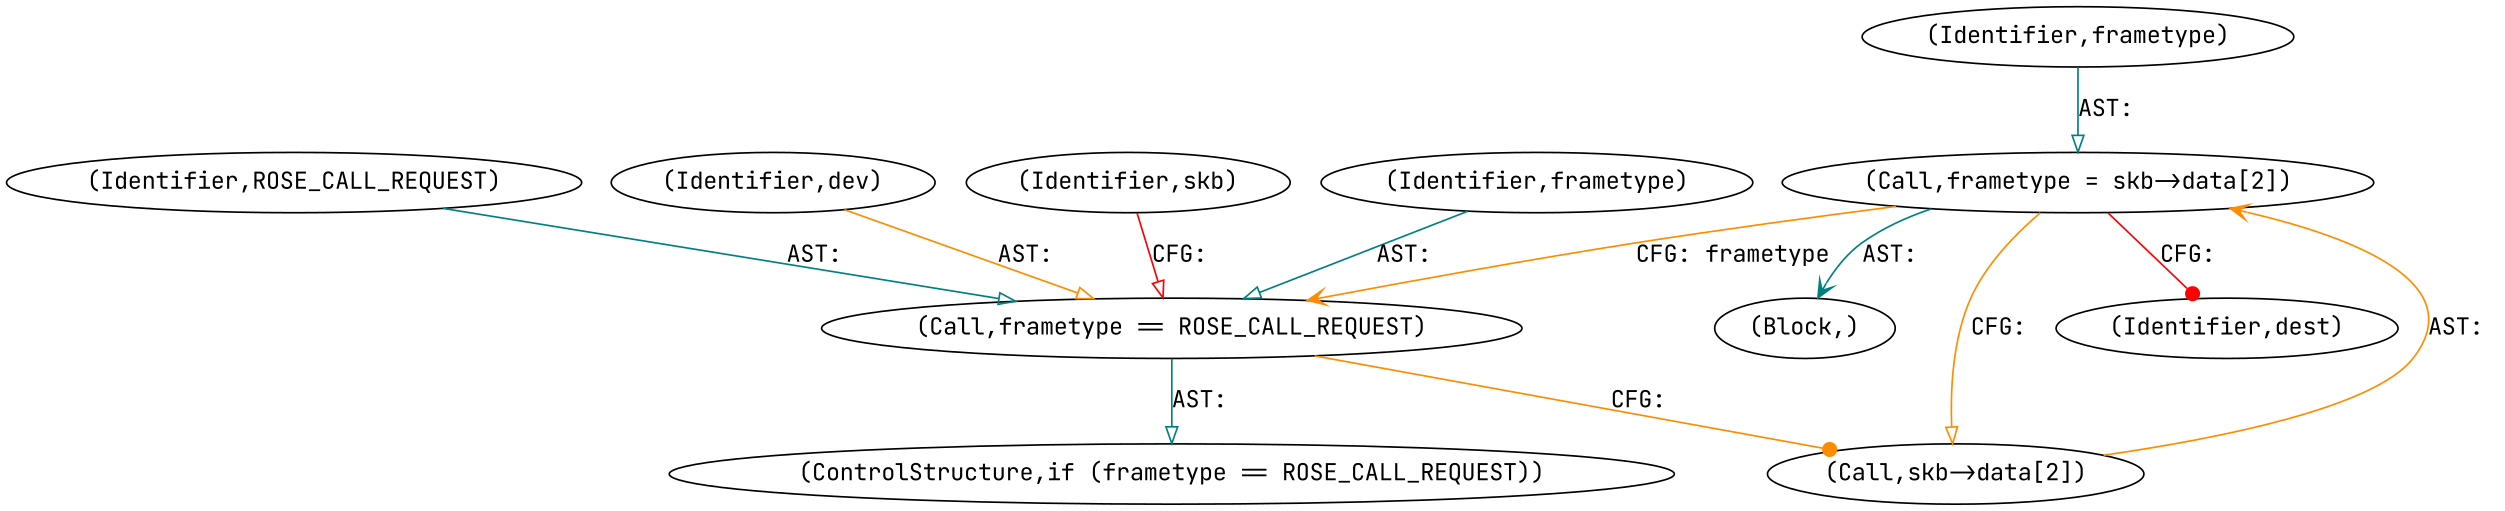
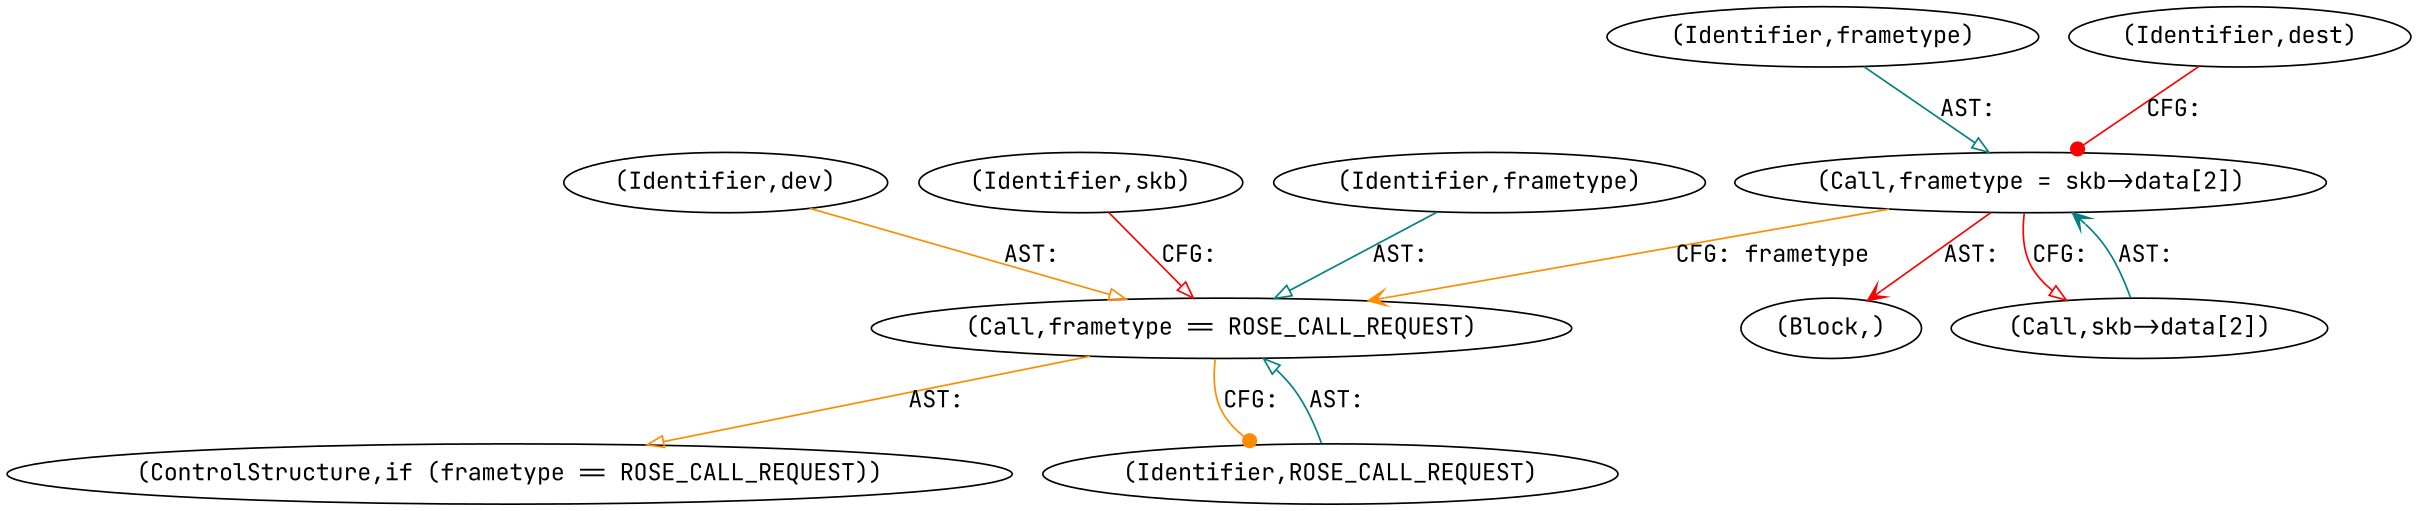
(1872, 236) -> (1936, 252)
(2148, 251) -> (2141, 106)
(1967, 307) -> (2027, 256)
(2388, 379) -> (2113, 258)
(1172, 393) -> (877, 399)
(1569, 402) -> (1218, 402)
